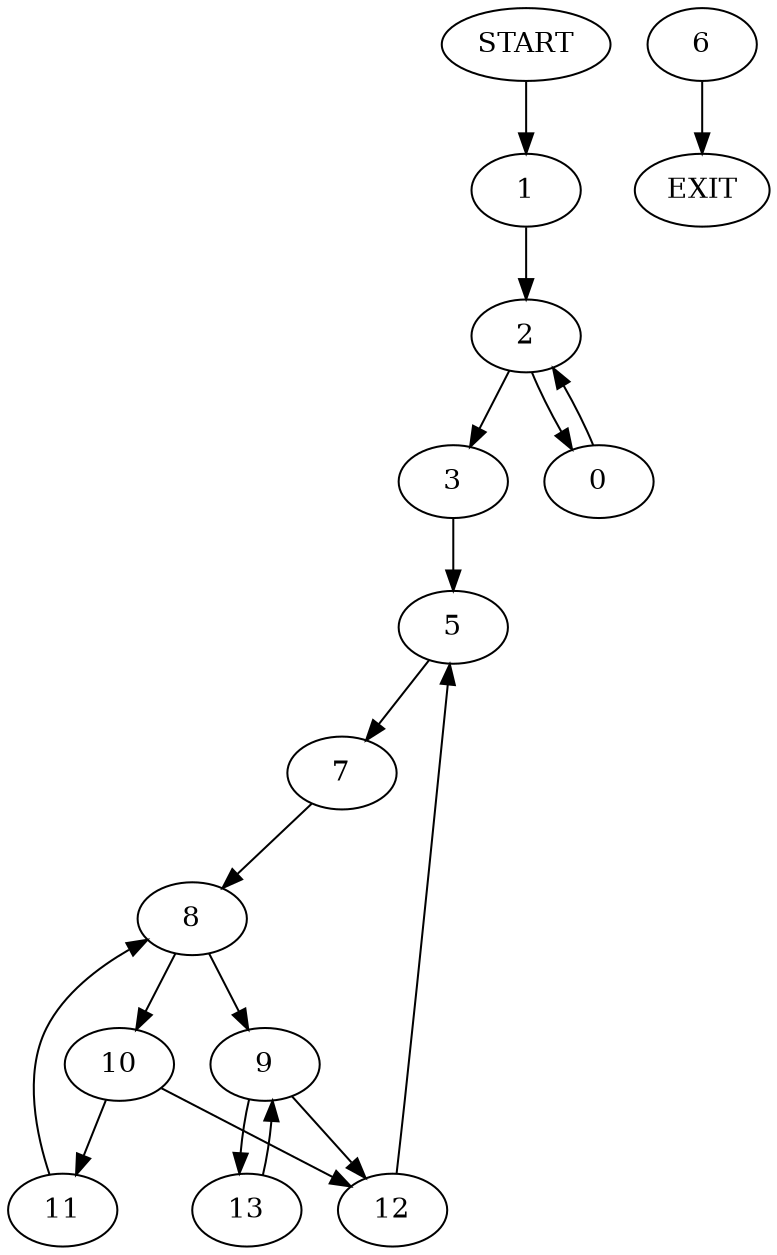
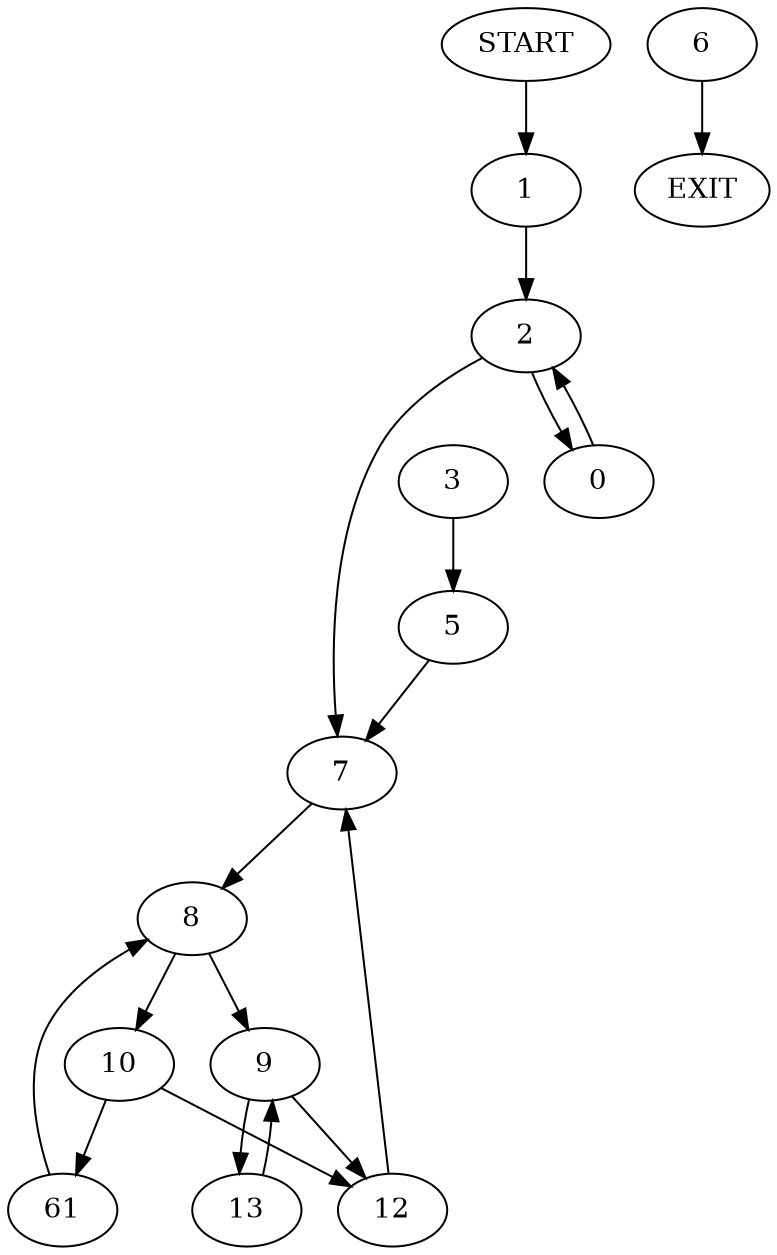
(494, 400) -> (353, 511)
(423, 929) -> (368, 1002)
(63, 1210) -> (63, 1210)
